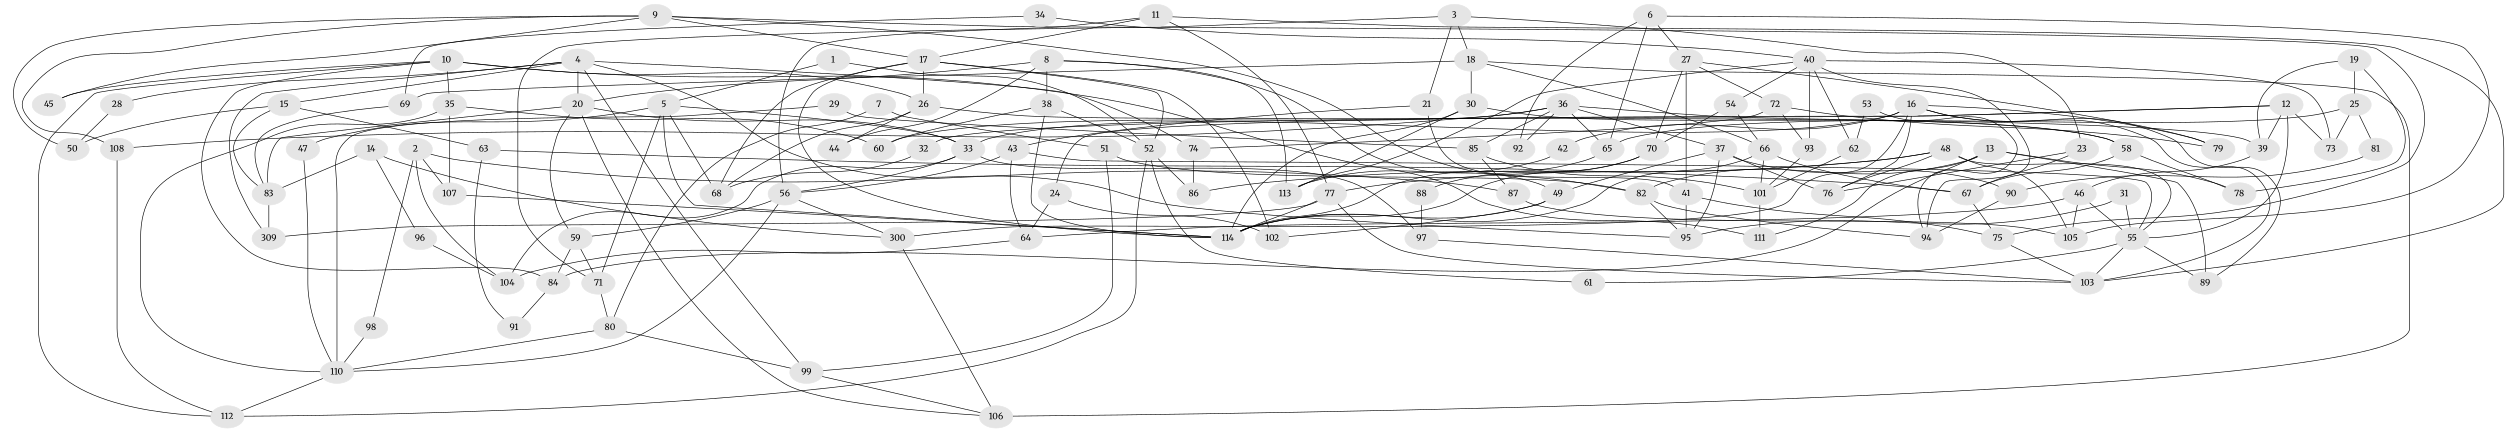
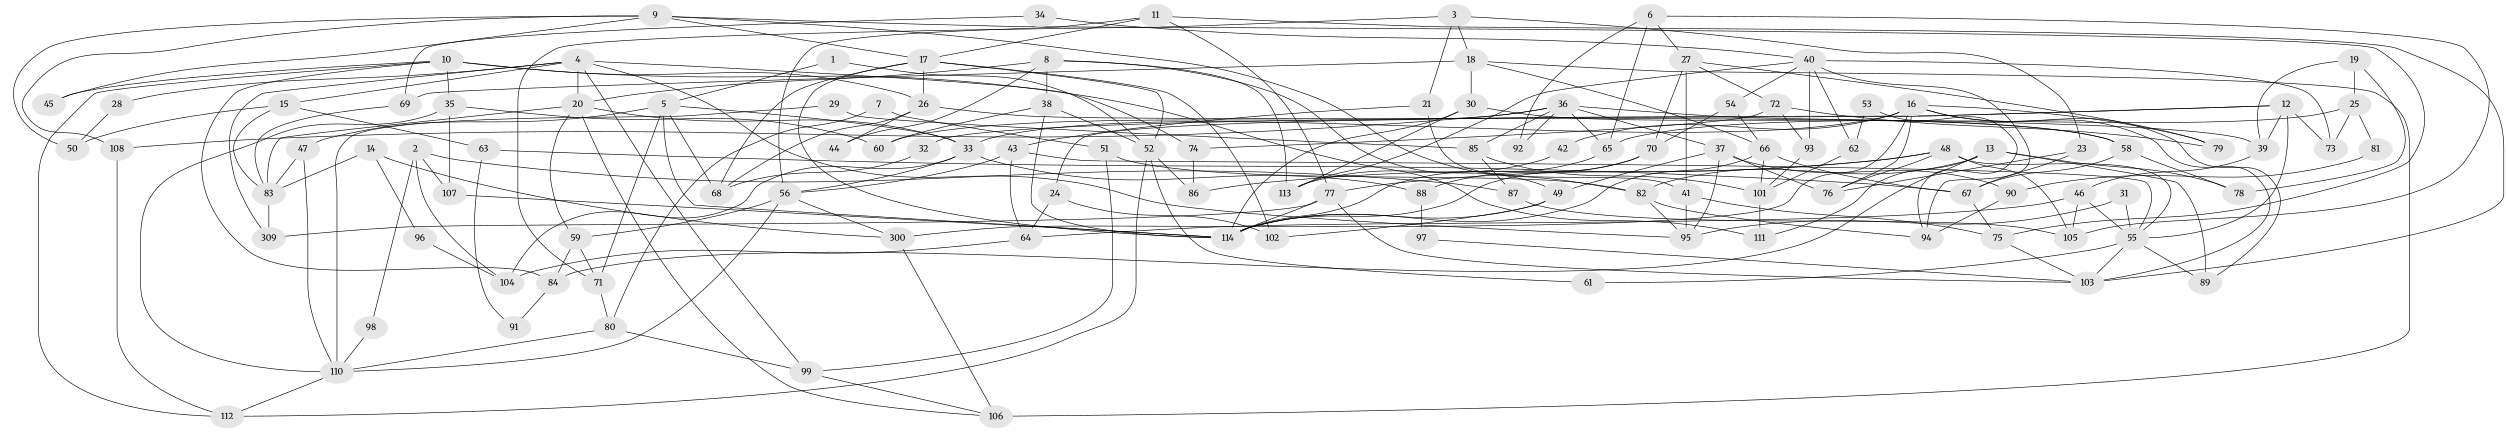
(1205, 168) -> (1204, 178)
none -> (286, 172)
